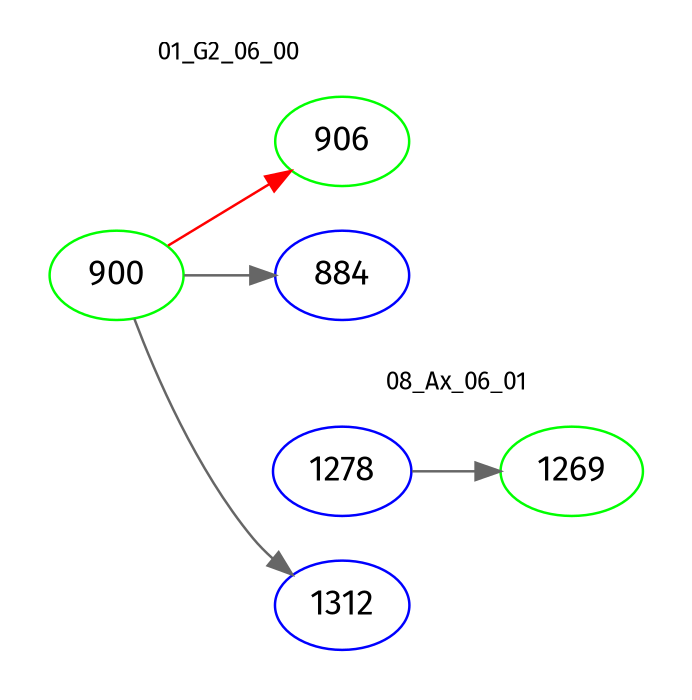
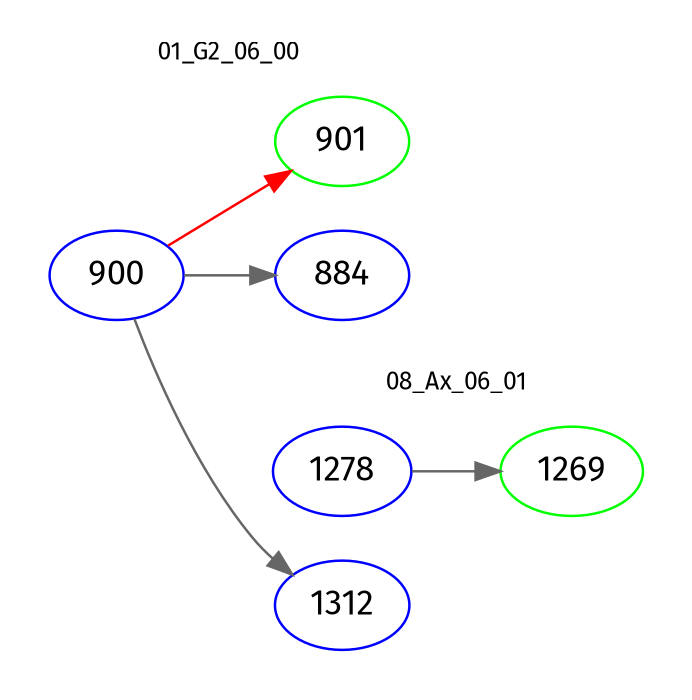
(342, 141) -> (342, 141)
(117, 275) -> (117, 275)
